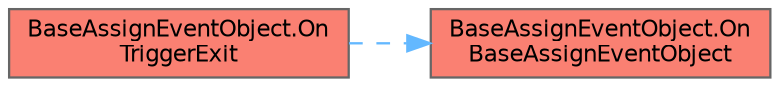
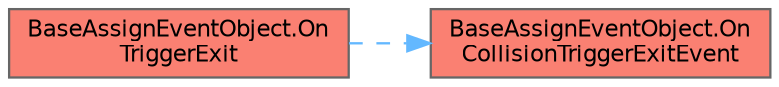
(601, 43) -> (601, 43)
